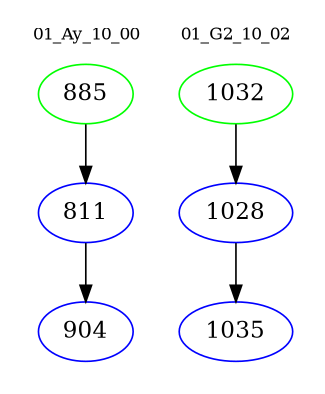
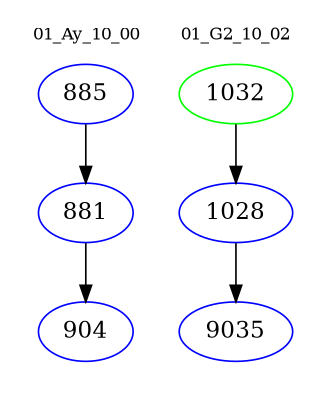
(86, 94) -> (86, 94)
(86, 213) -> (86, 213)
(236, 332) -> (236, 332)
